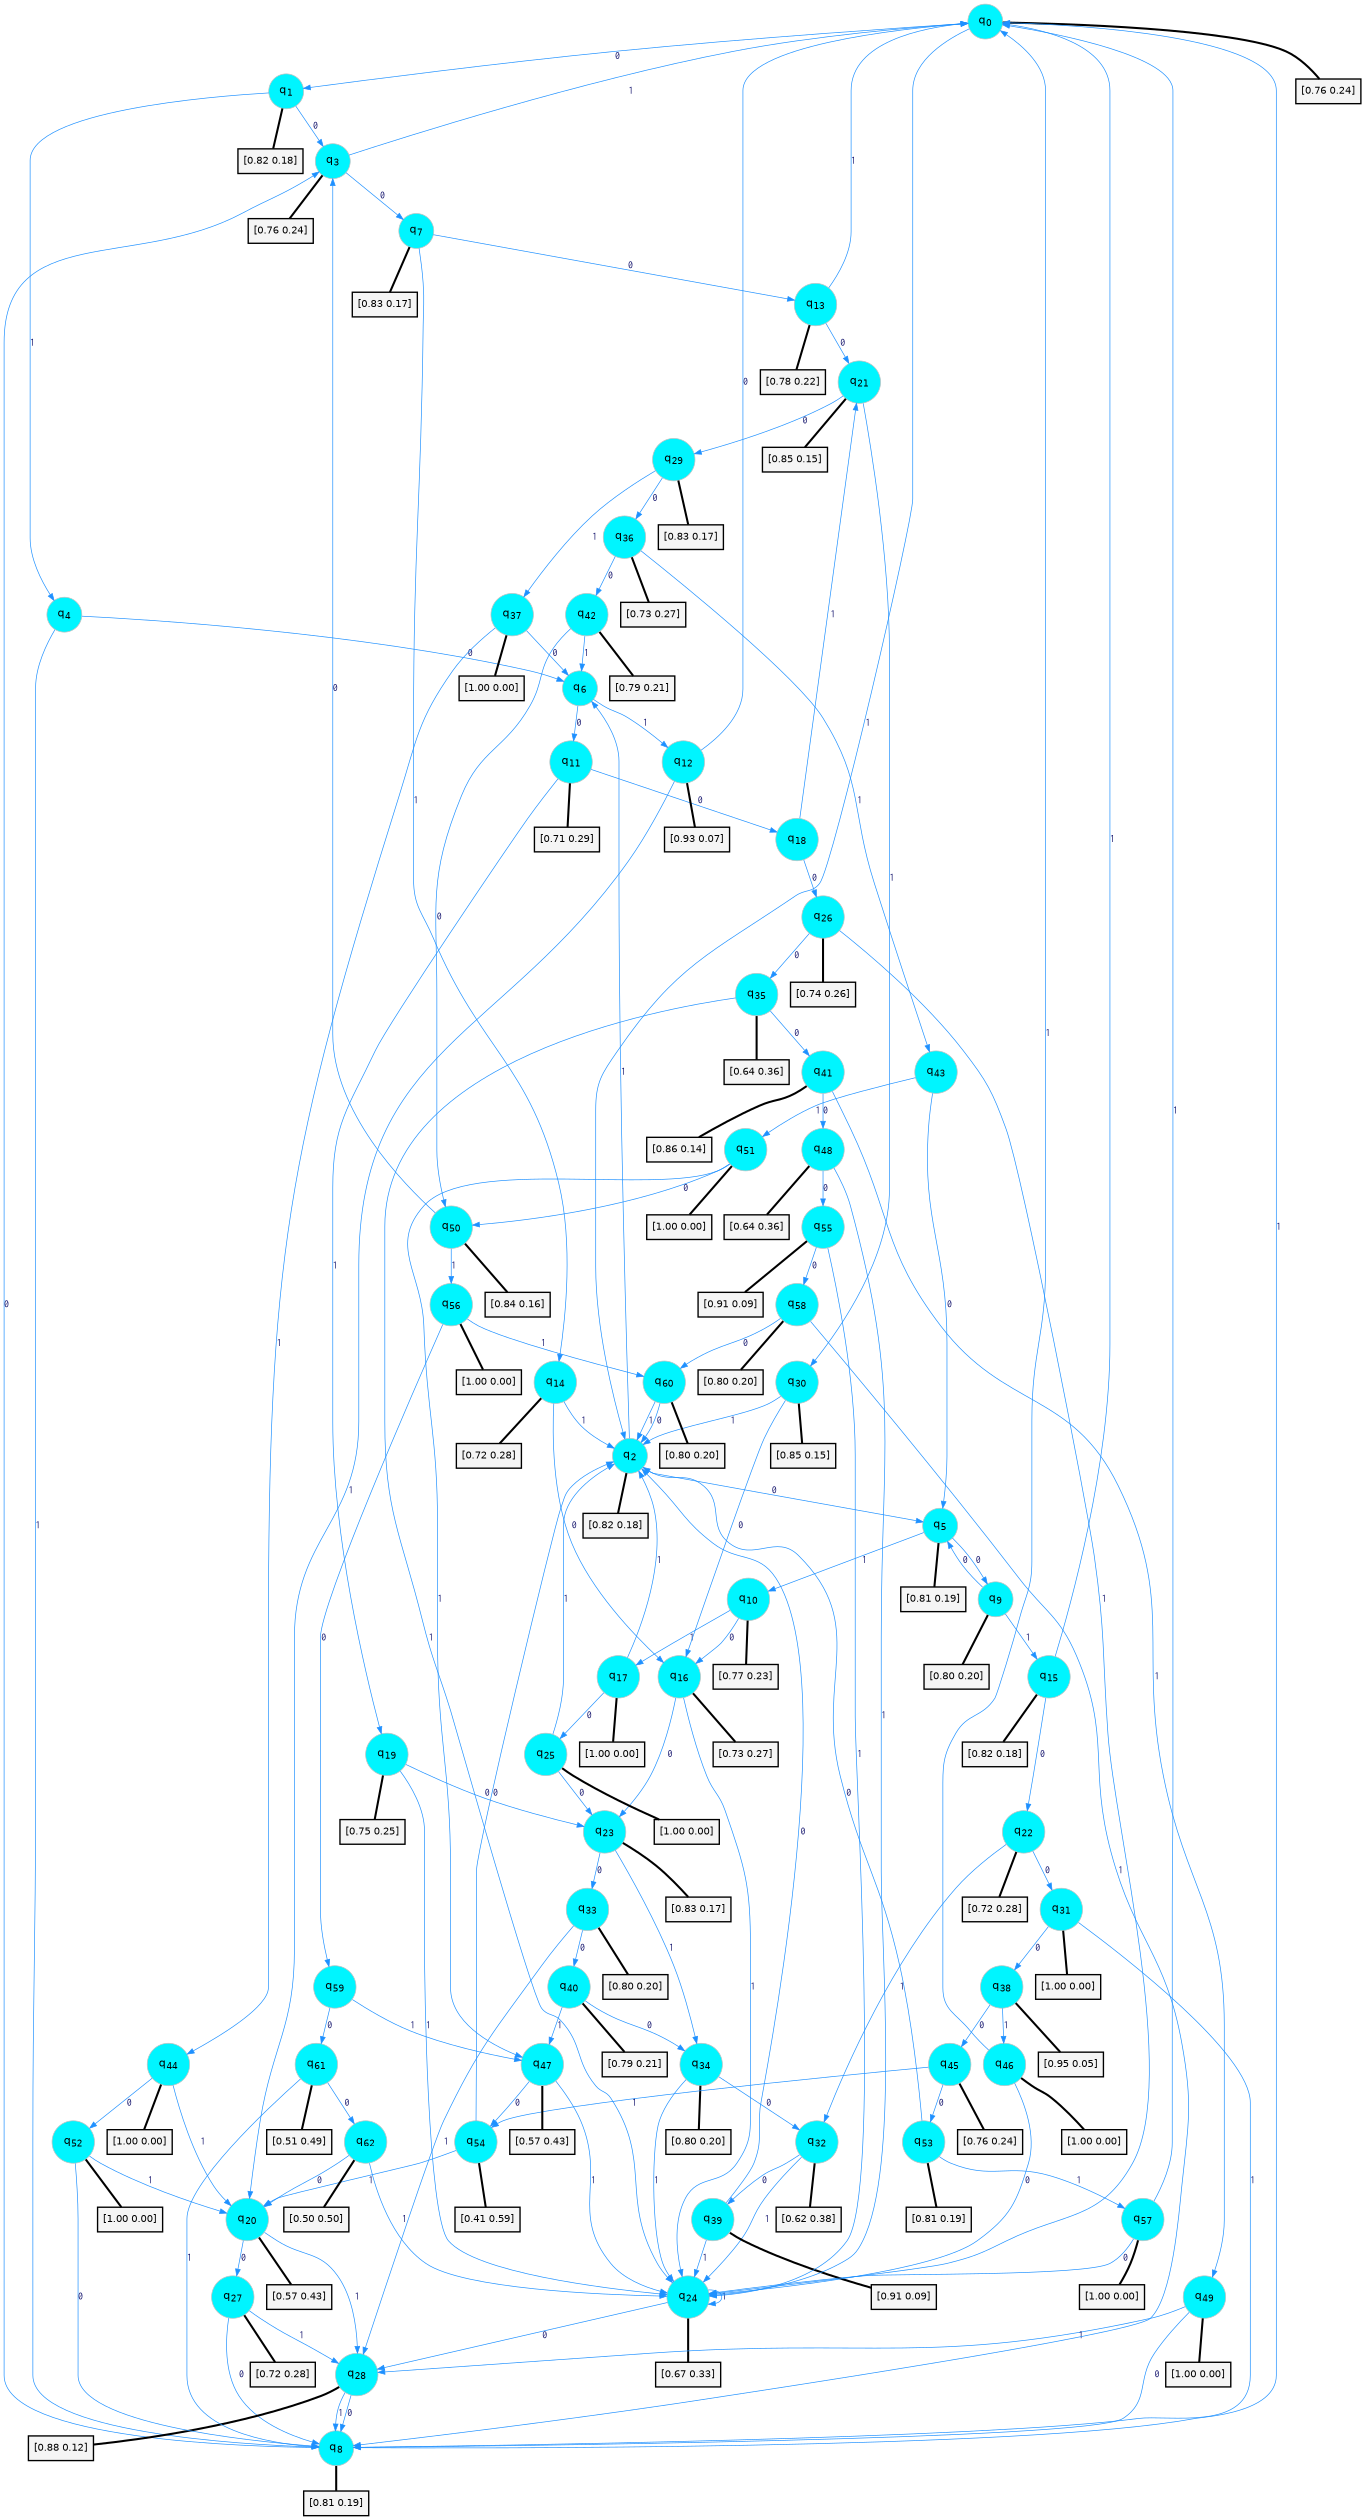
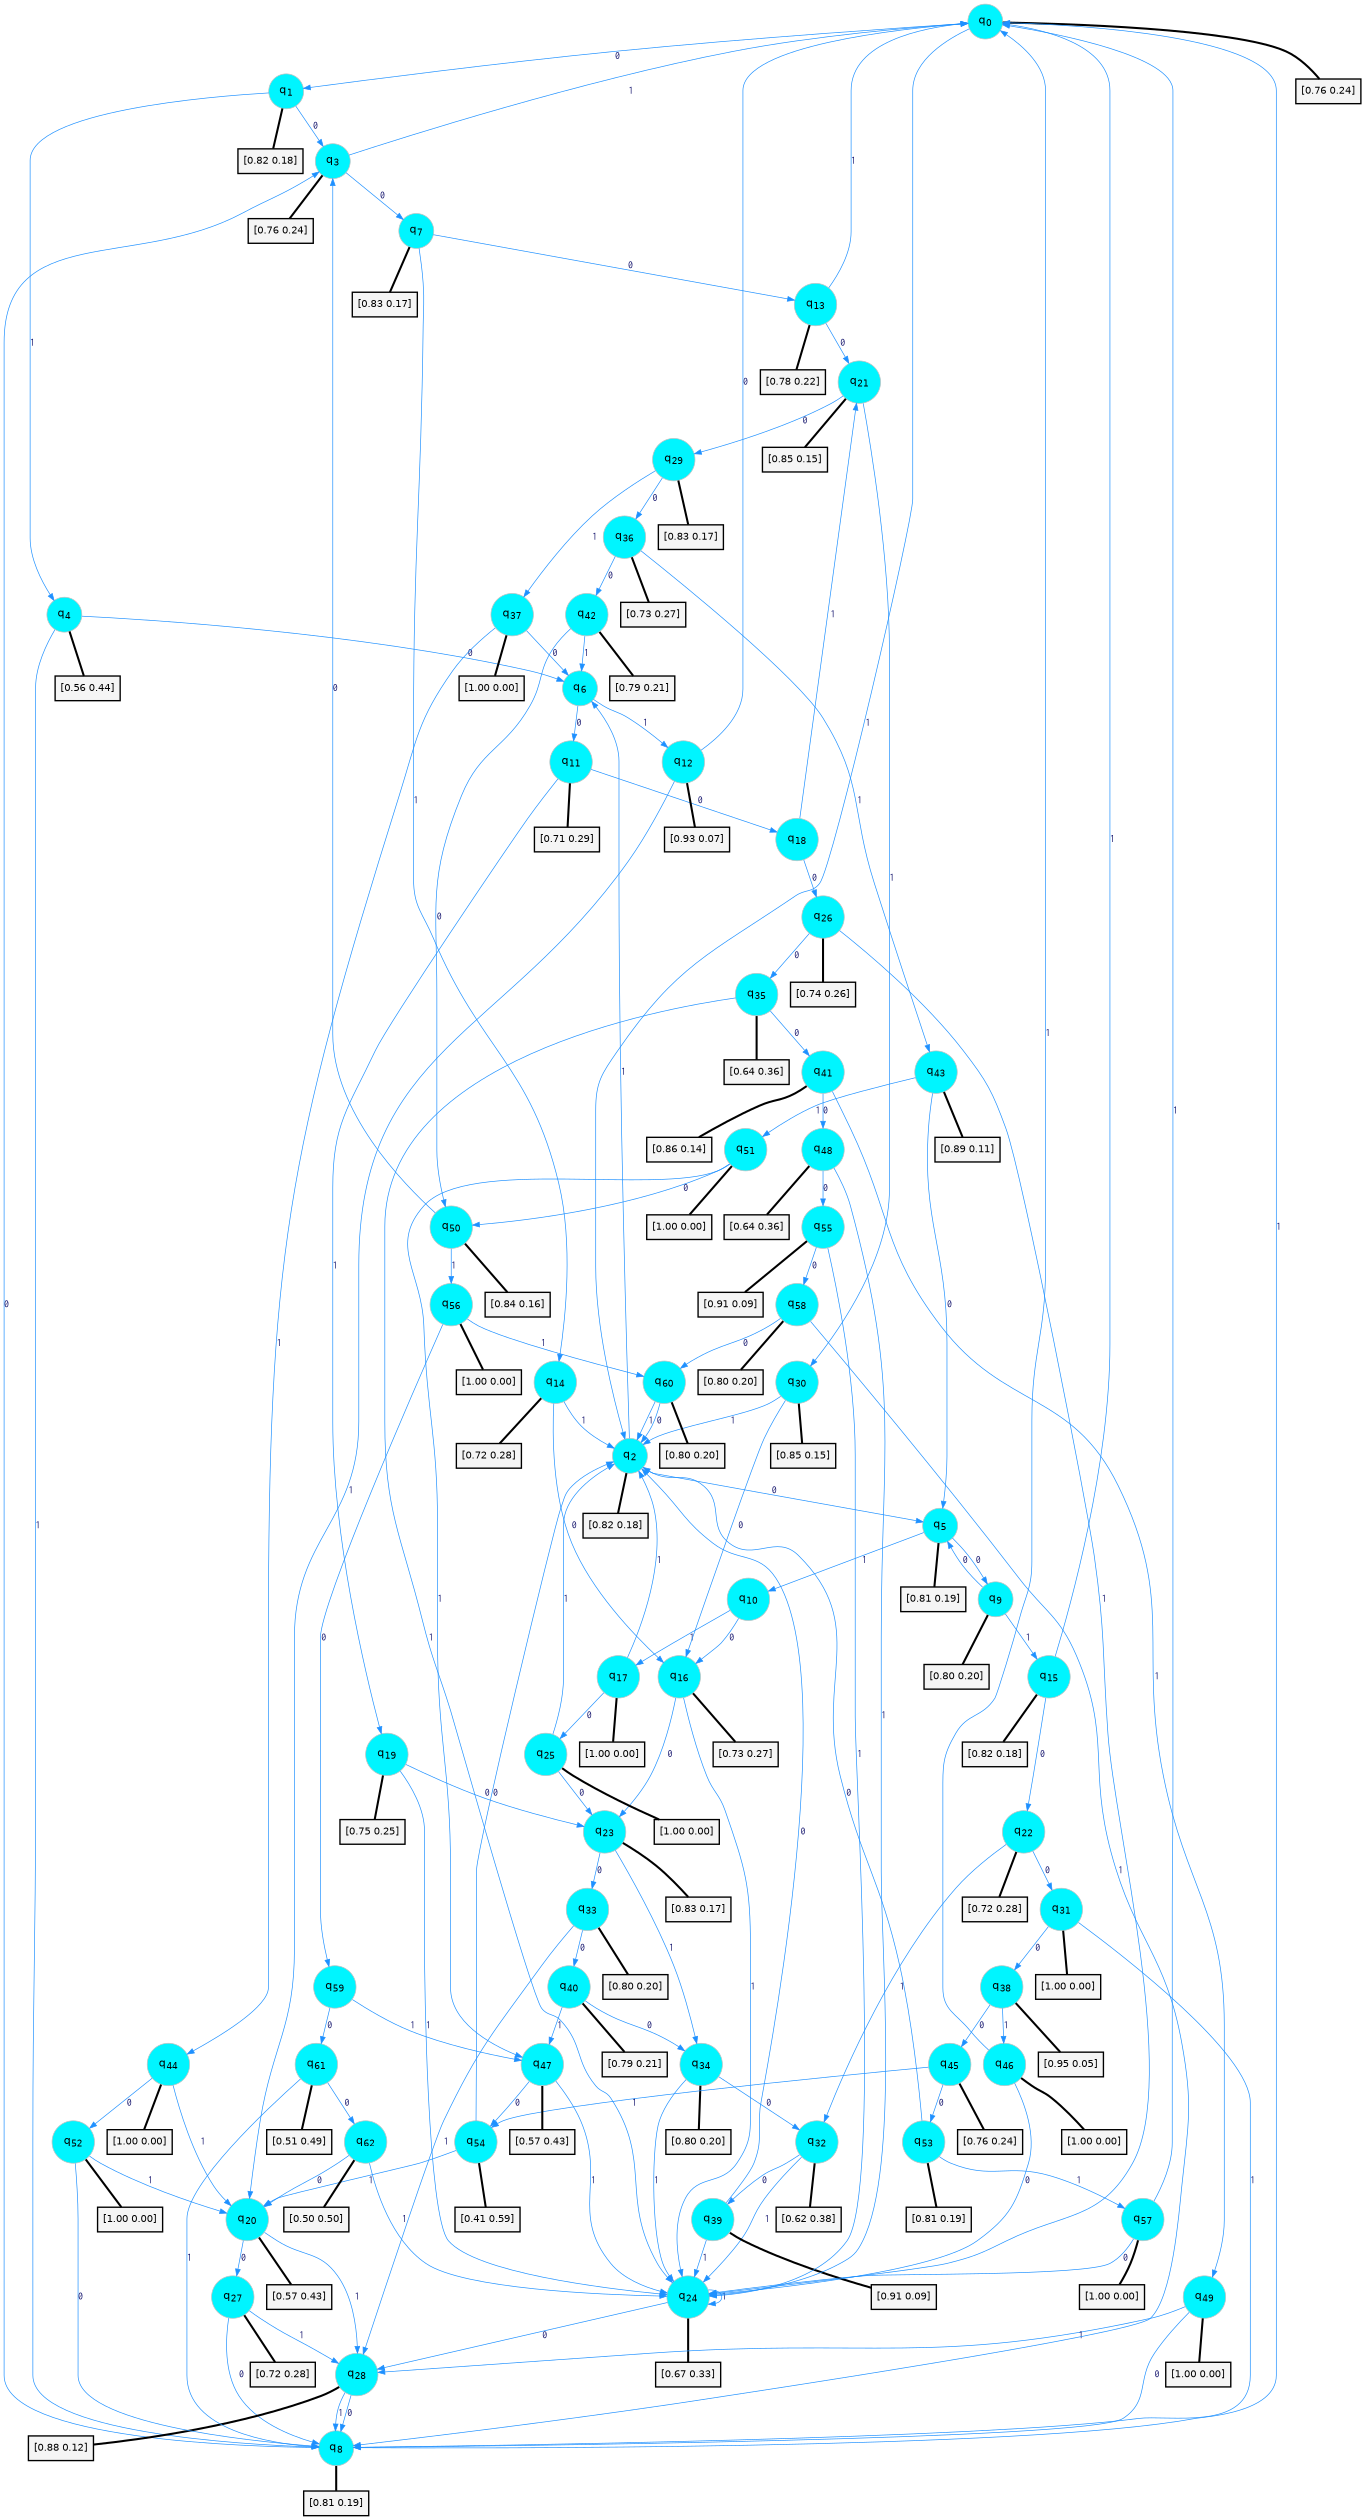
none -> (88, 688)
none -> (968, 1150)
(746, 1677) -> none
